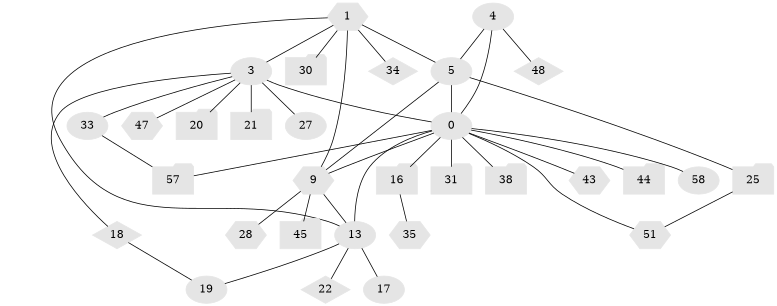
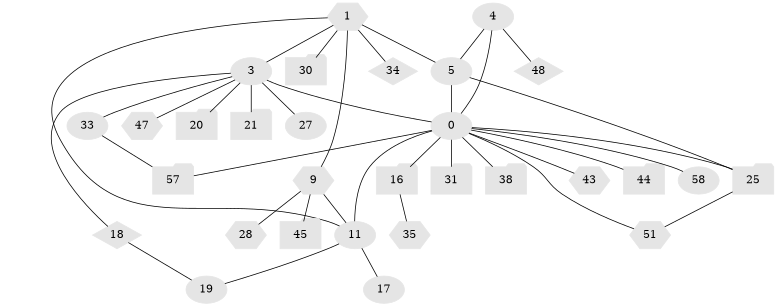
(382, 126) -> none
(373, 156) -> (604, 141)
(355, 235) -> (355, 235)
(326, 290) -> none
